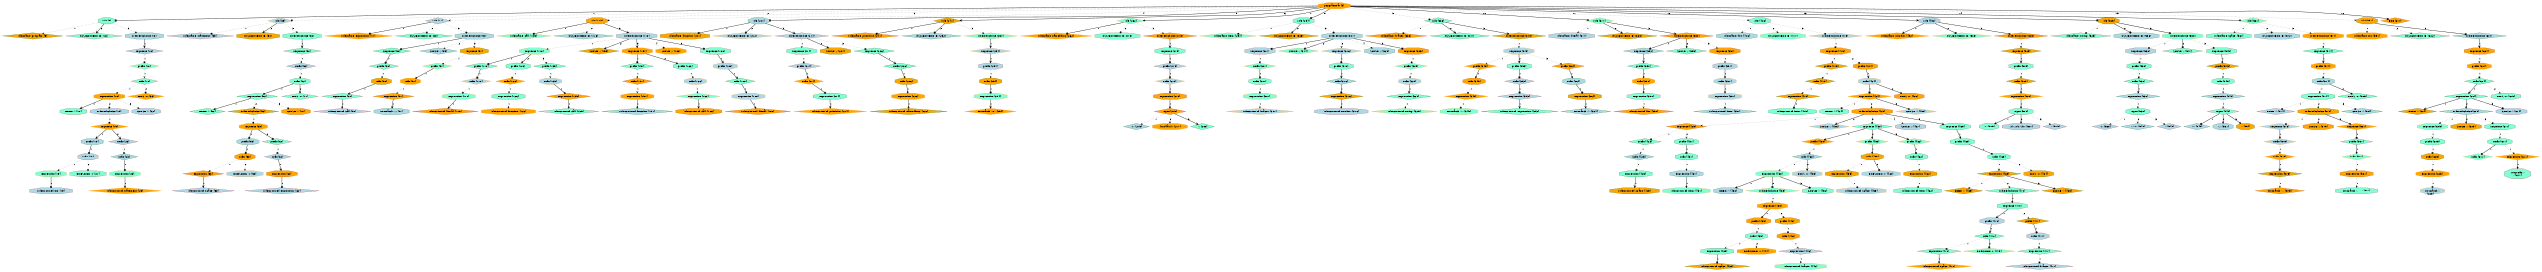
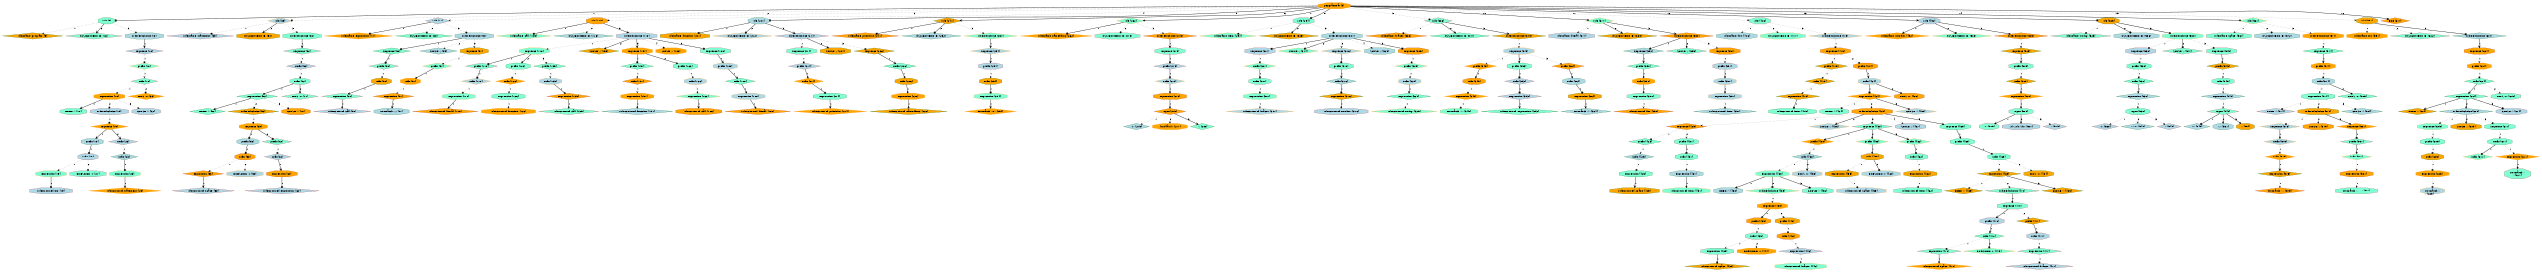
(874, 51) -> (874, 51)
(2518, 174) -> (2518, 174)
